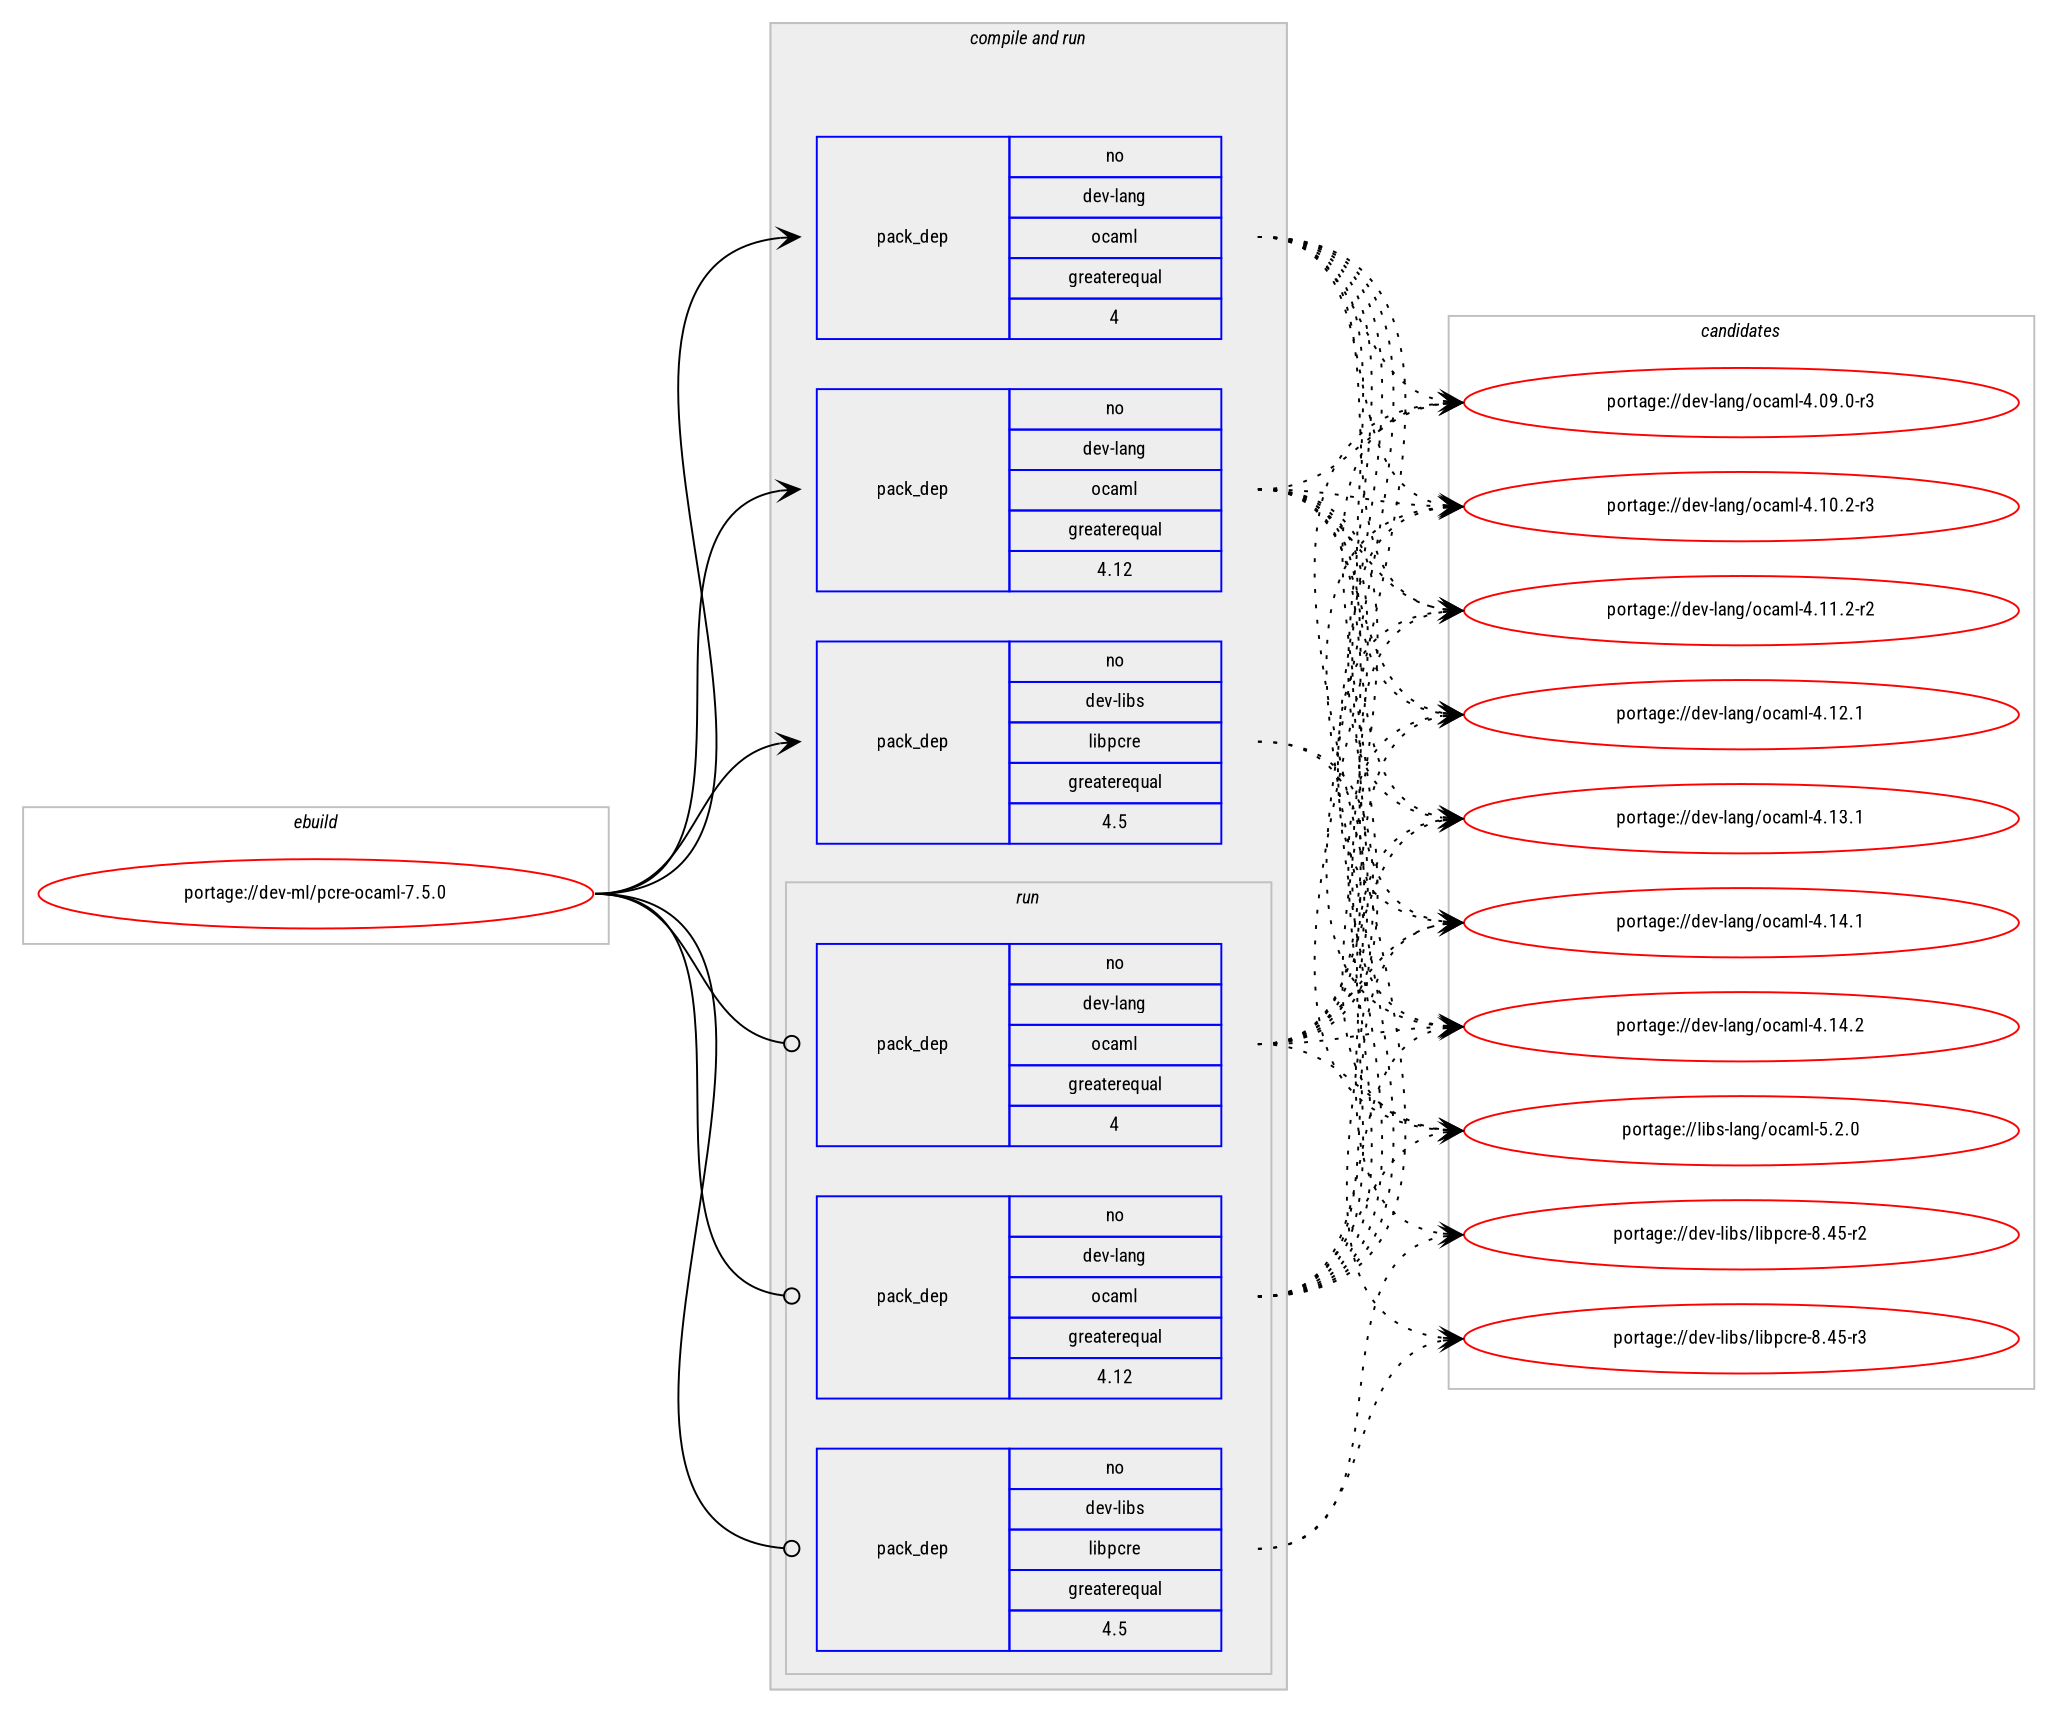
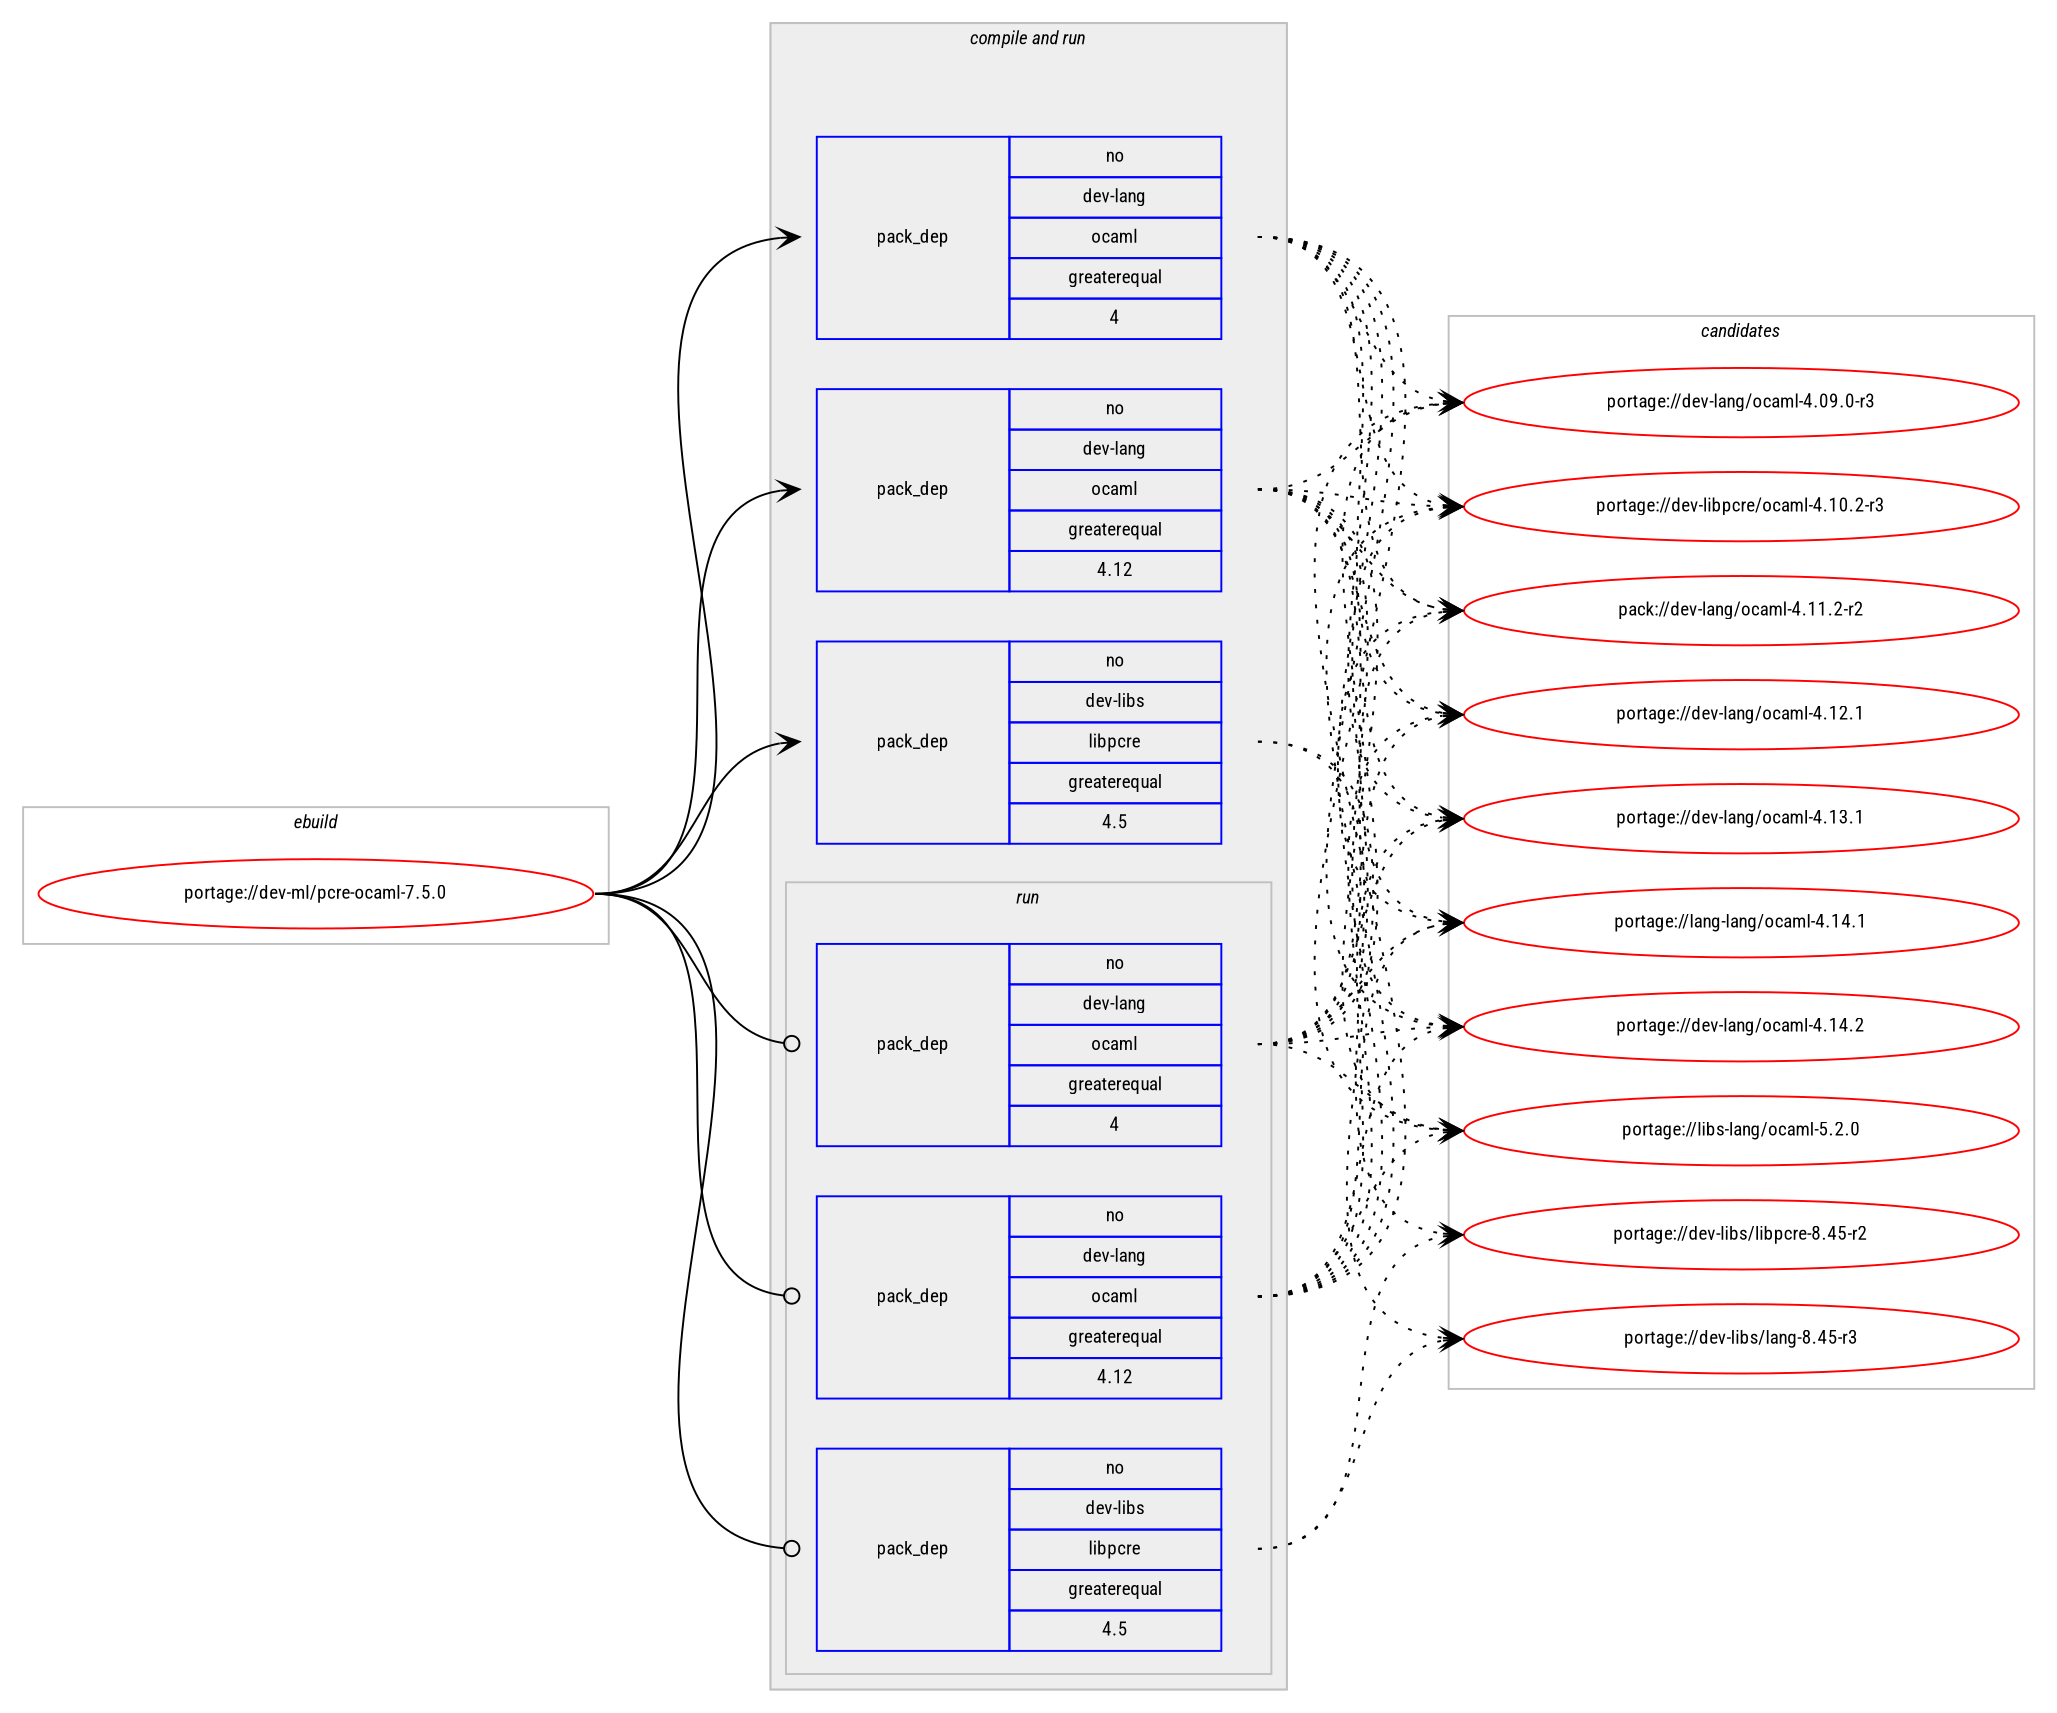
(1741, 507) -> (1741, 507)
(1741, 611) -> (1741, 611)
(1741, 923) -> (1741, 923)
(1741, 1339) -> (1741, 1339)
